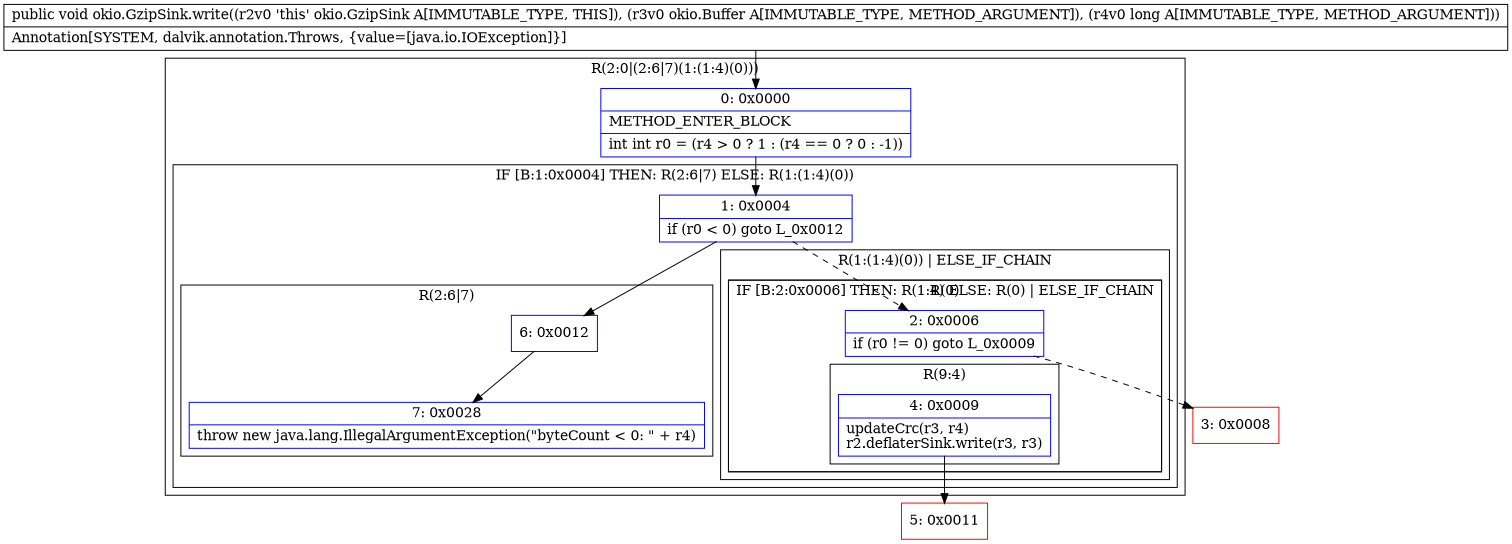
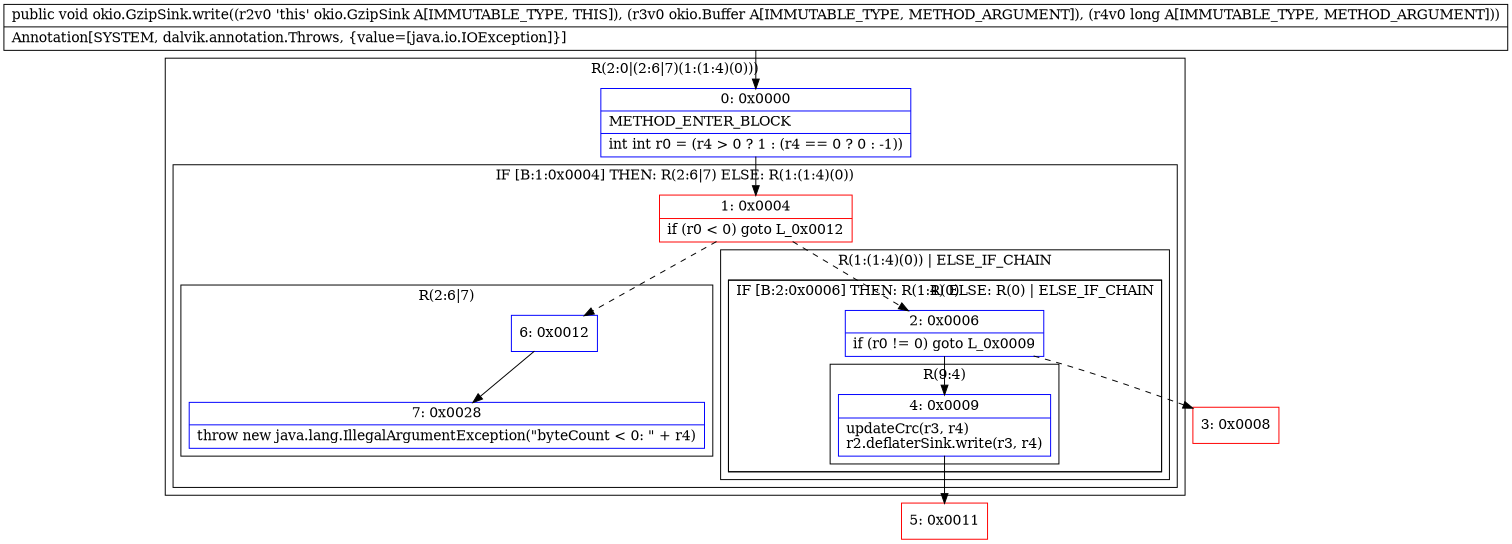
(756, 219) -> (756, 219)
(655, 276) -> (655, 276)
none -> (945, 371)
(945, 444) -> (945, 444)
